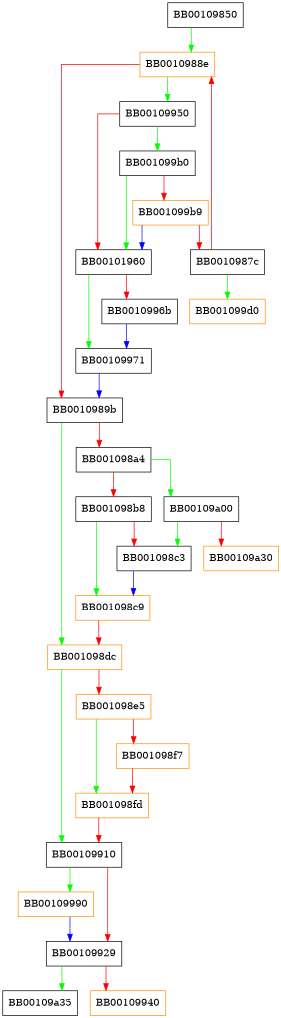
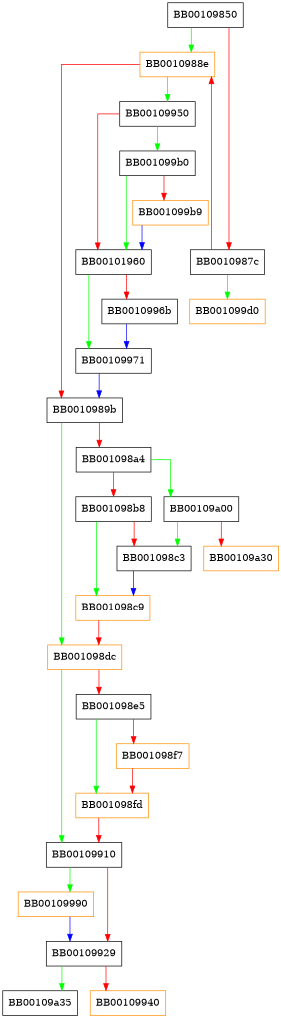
(199, 234) -> (229, 135)
(114, 707) -> (114, 707)
